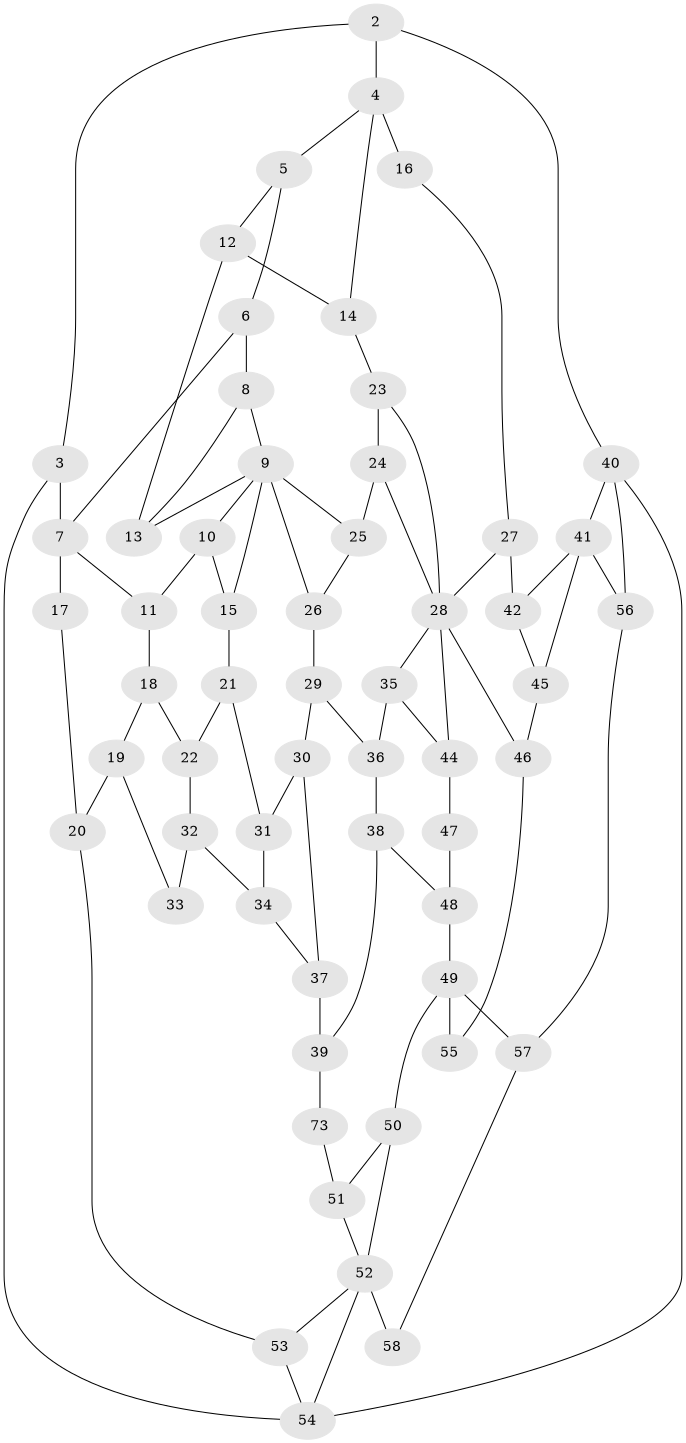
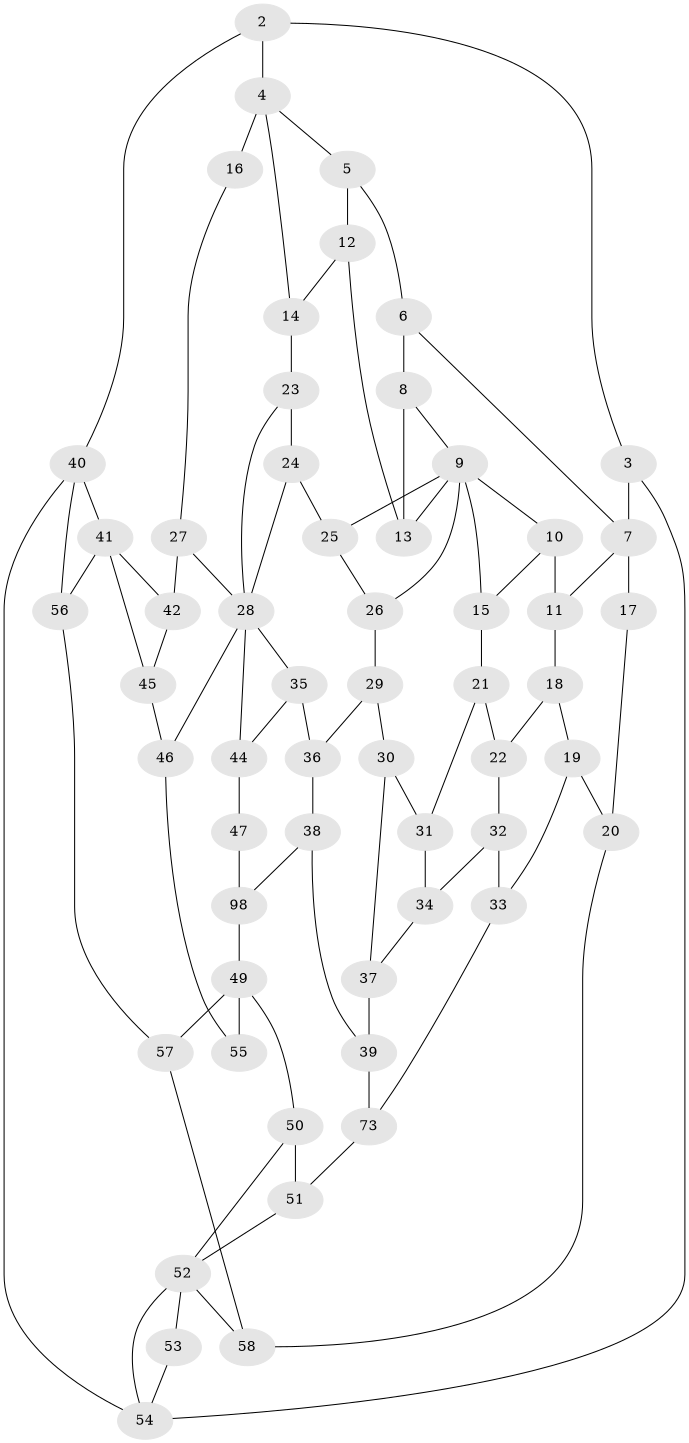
(450, 906) -> (239, 906)
none -> (438, 1018)
(92, 1139) -> (581, 1211)
